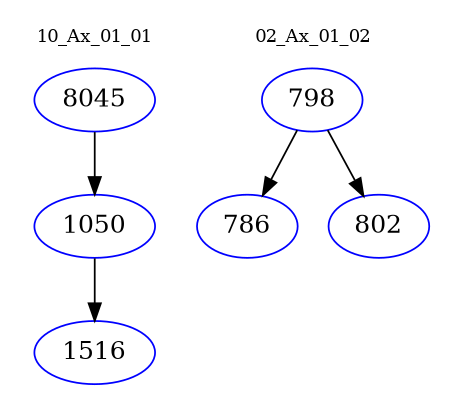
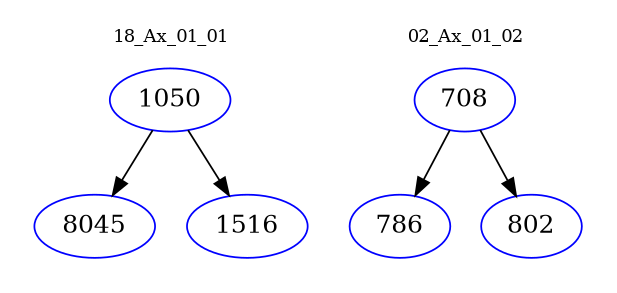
(95, 38) -> (171, 38)
(312, 100) -> (465, 100)
(95, 155) -> (137, 155)
